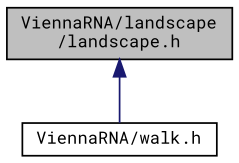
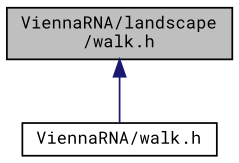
(120, 34) -> (120, 34)
